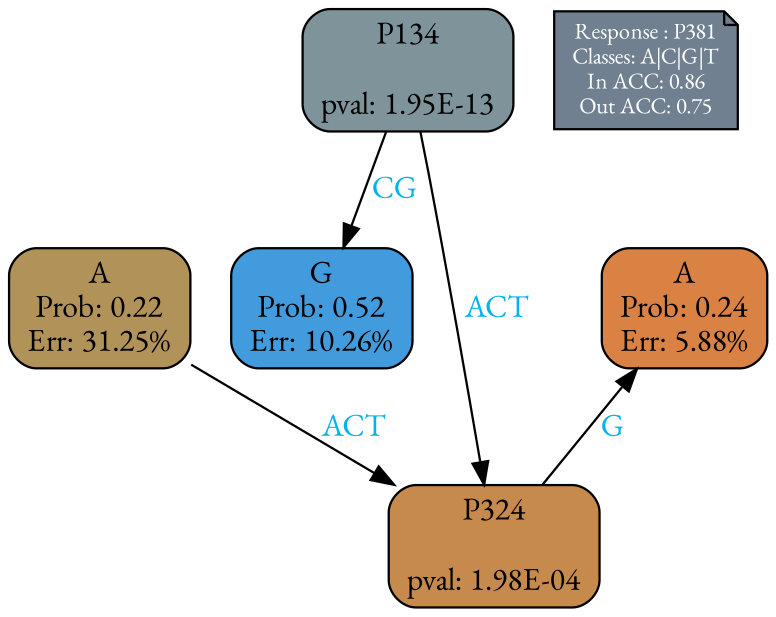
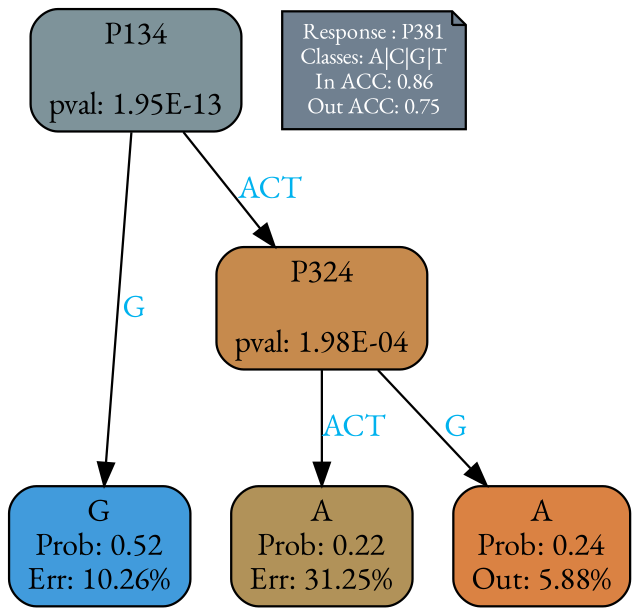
(396, 189) -> (135, 308)
(685, 308) -> (542, 546)
(283, 419) -> (322, 416)
